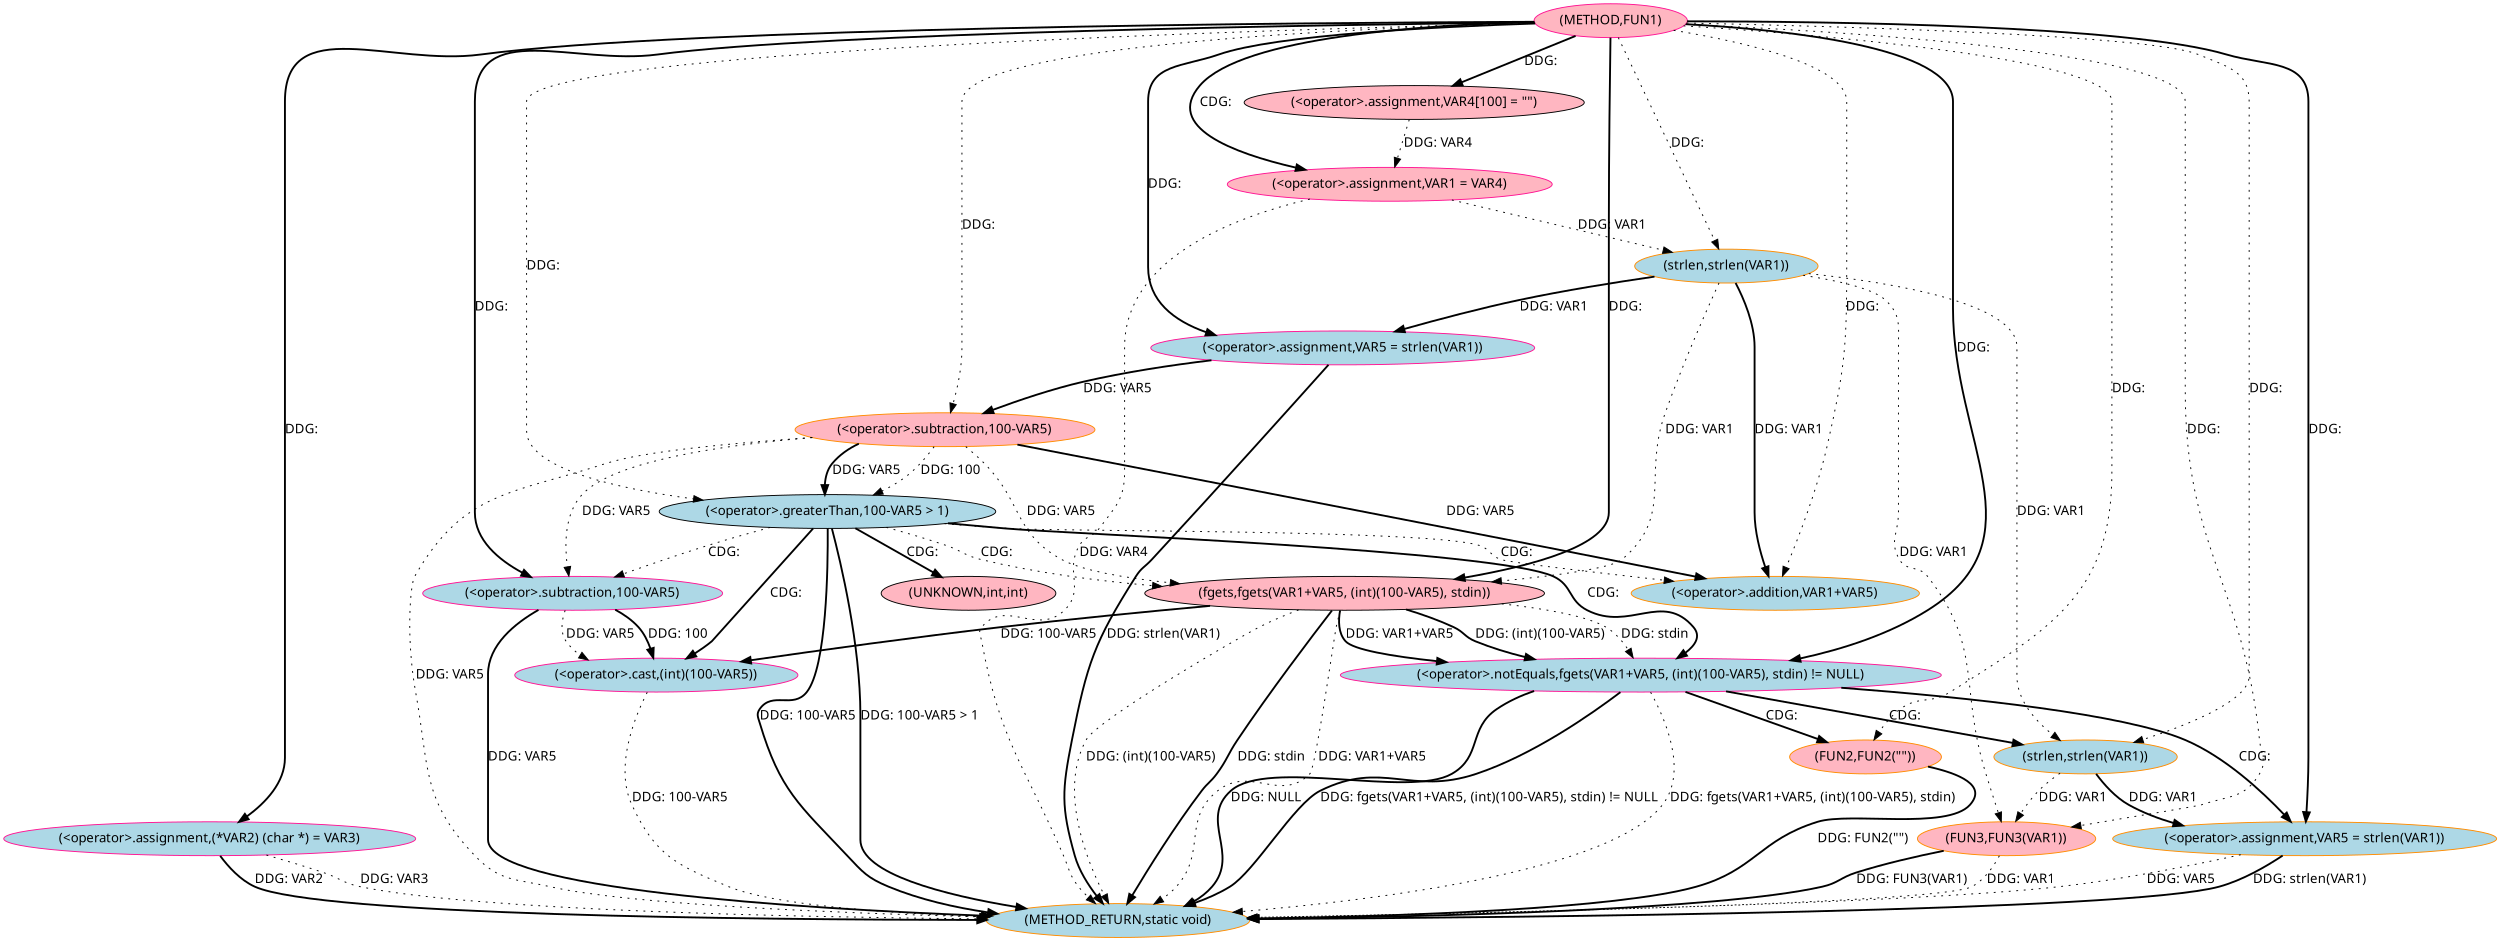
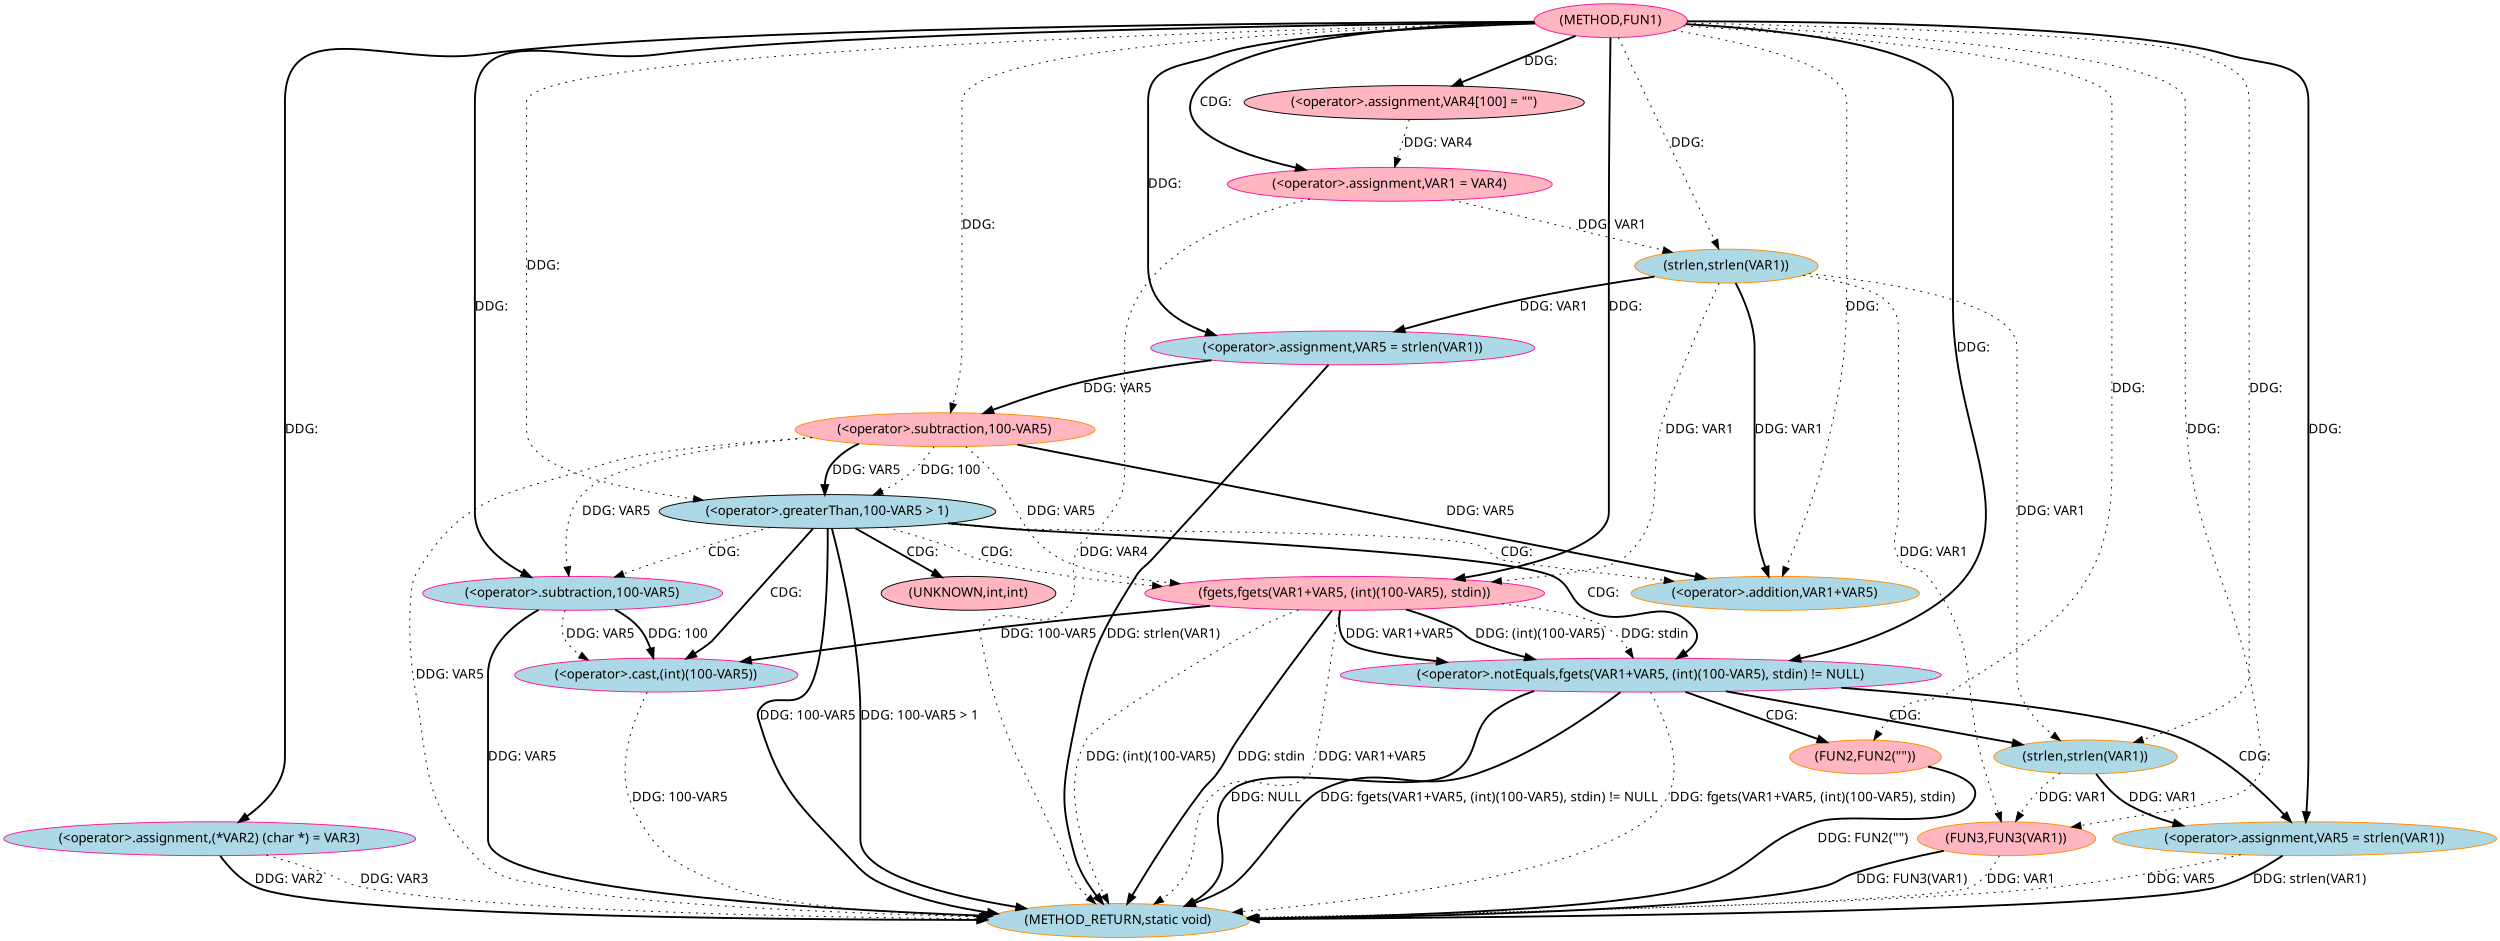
(1345, 593) -> (1345, 593)
